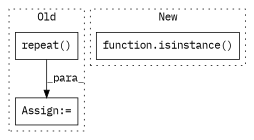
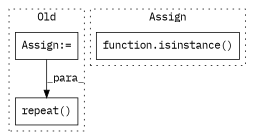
(168, 18) -> (168, 18)
(47, 75) -> (47, 75)
